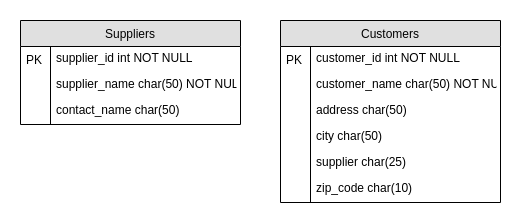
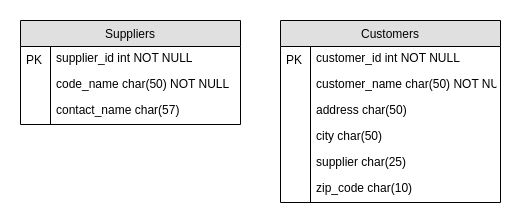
(152, 84) -> (142, 84)
(125, 110) -> (125, 110)
